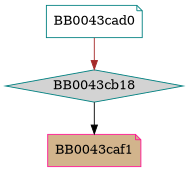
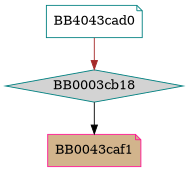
(94, 22) -> (94, 22)
(94, 86) -> (94, 86)
